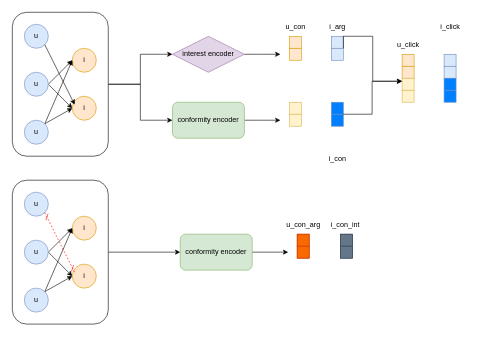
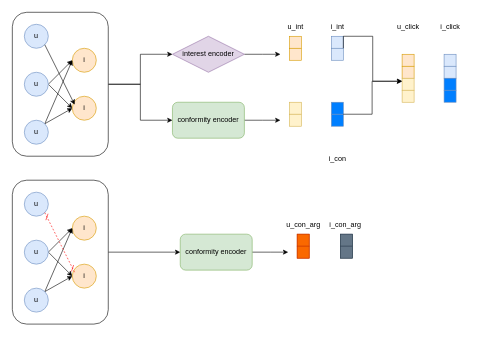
(296, 27) -> (296, 27)
(338, 27) -> (338, 27)
(408, 45) -> (408, 27)
(346, 225) -> (346, 225)
